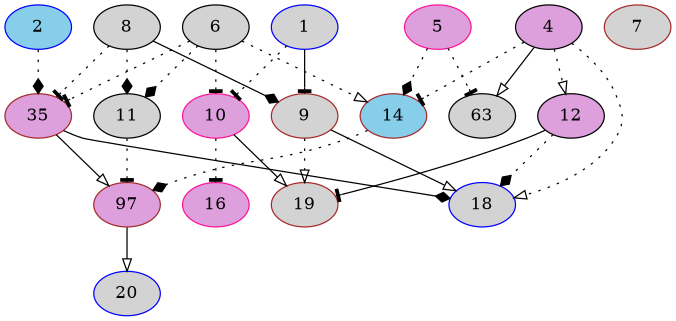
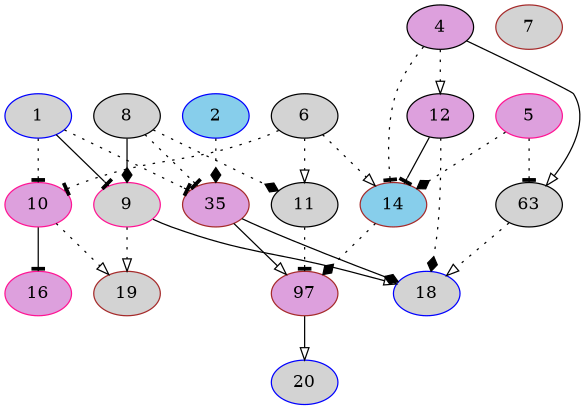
(177, 66) -> (305, 154)
(136, 67) -> (118, 156)
(305, 116) -> (127, 205)
(617, 135) -> (482, 245)
(216, 153) -> (38, 246)
(253, 154) -> (78, 245)
(445, 166) -> (418, 157)
